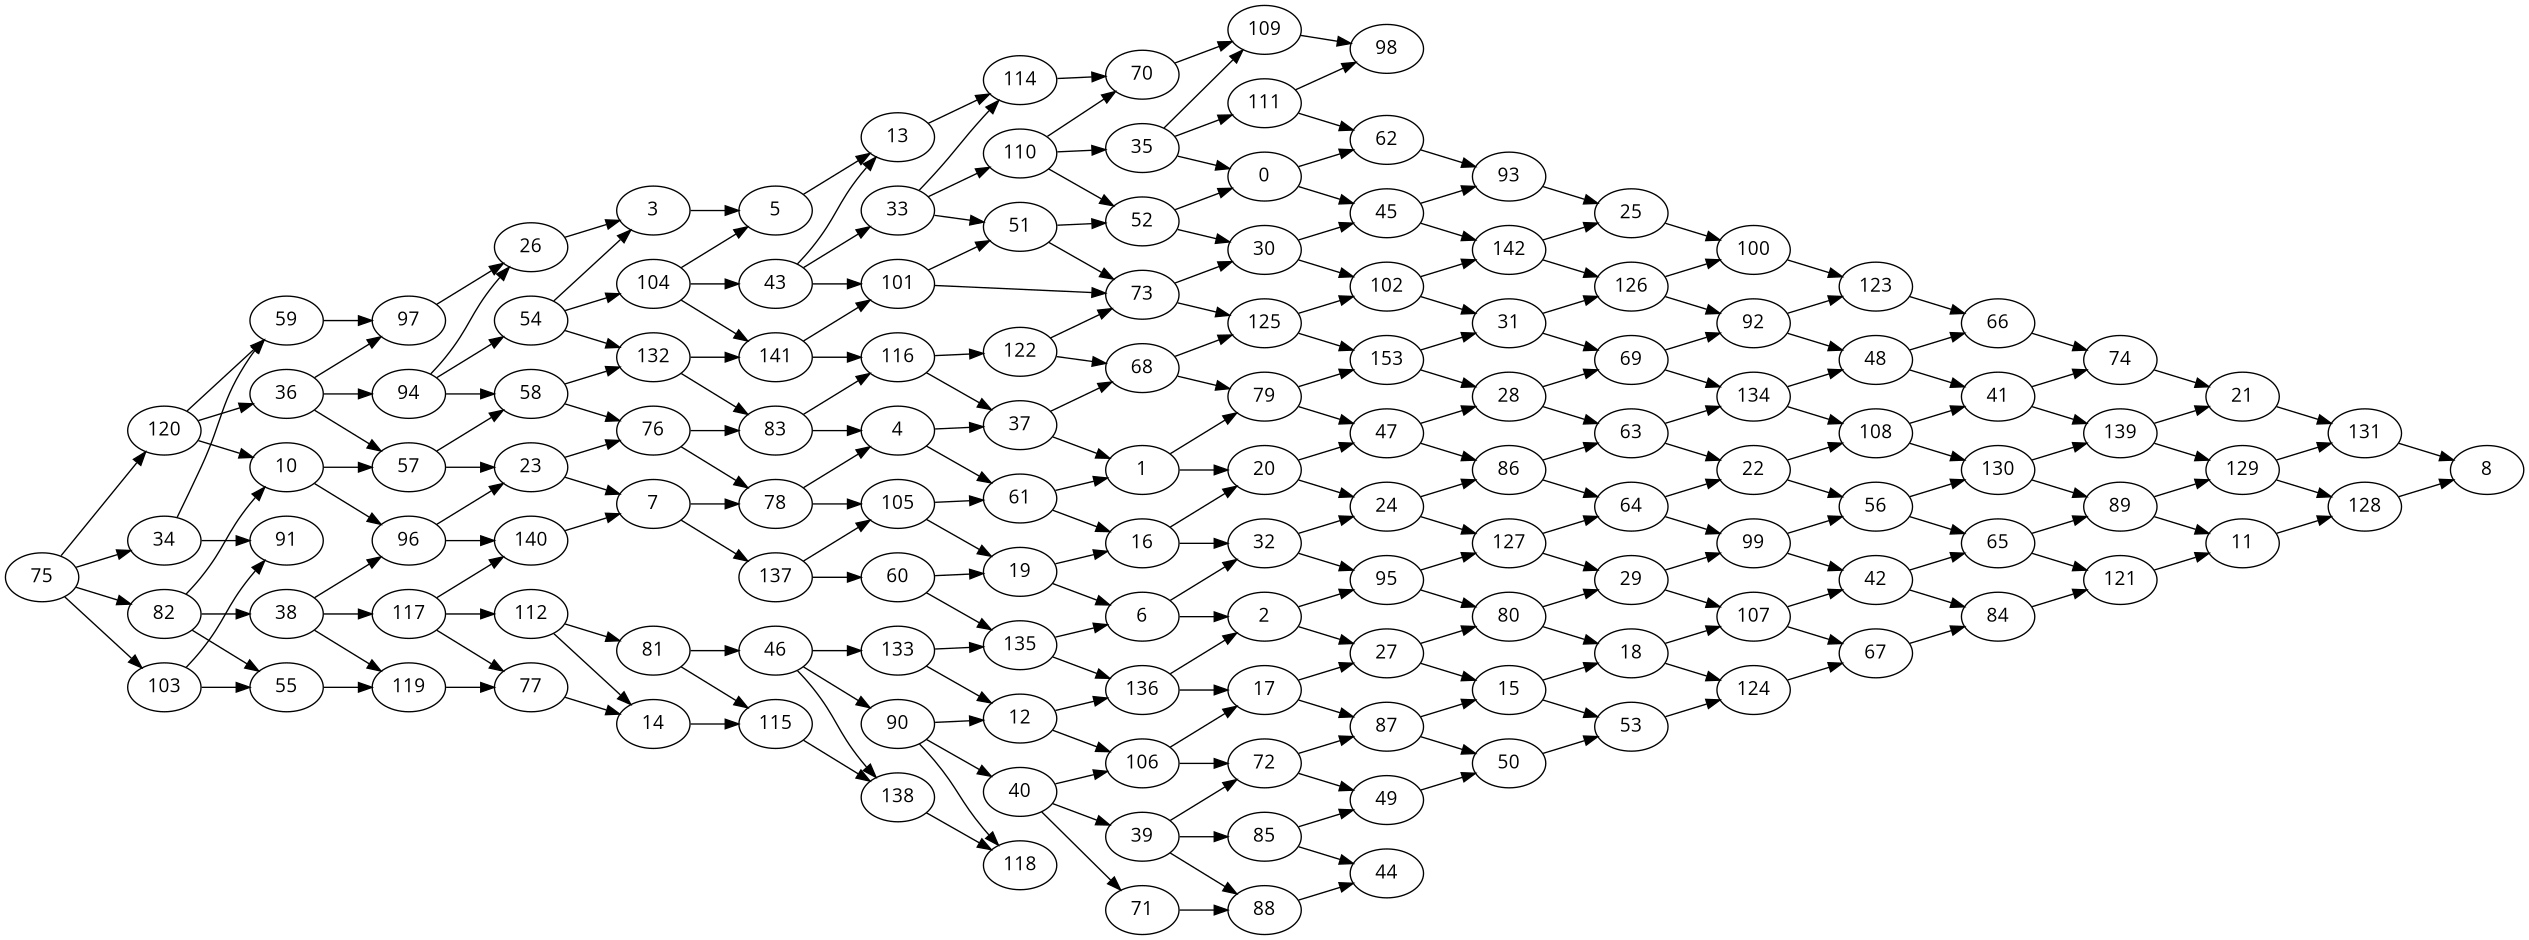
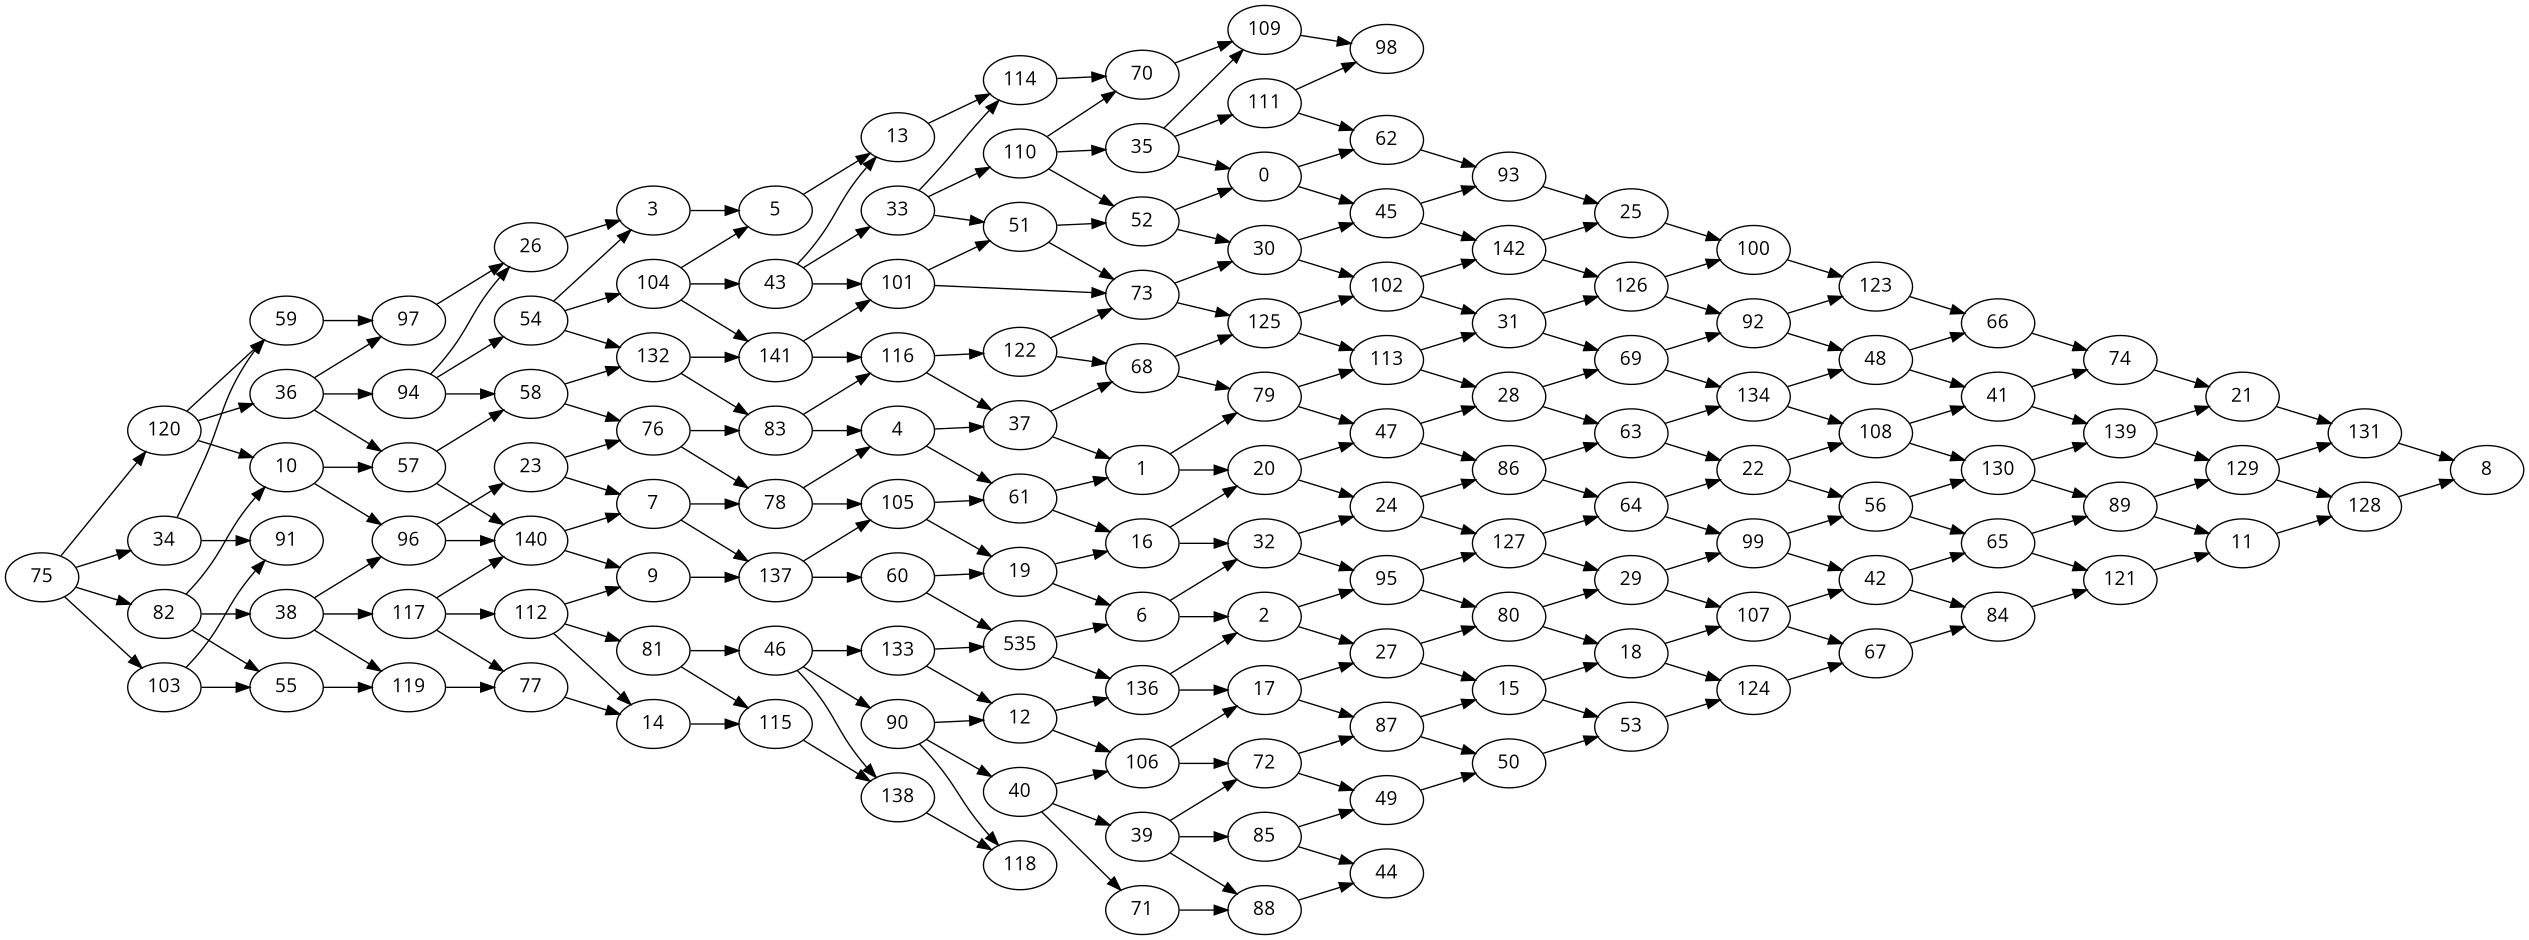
(1387, 360) -> (1387, 360)
(463, 467) -> (461, 499)
none -> (653, 577)
(1020, 645) -> (1020, 645)
